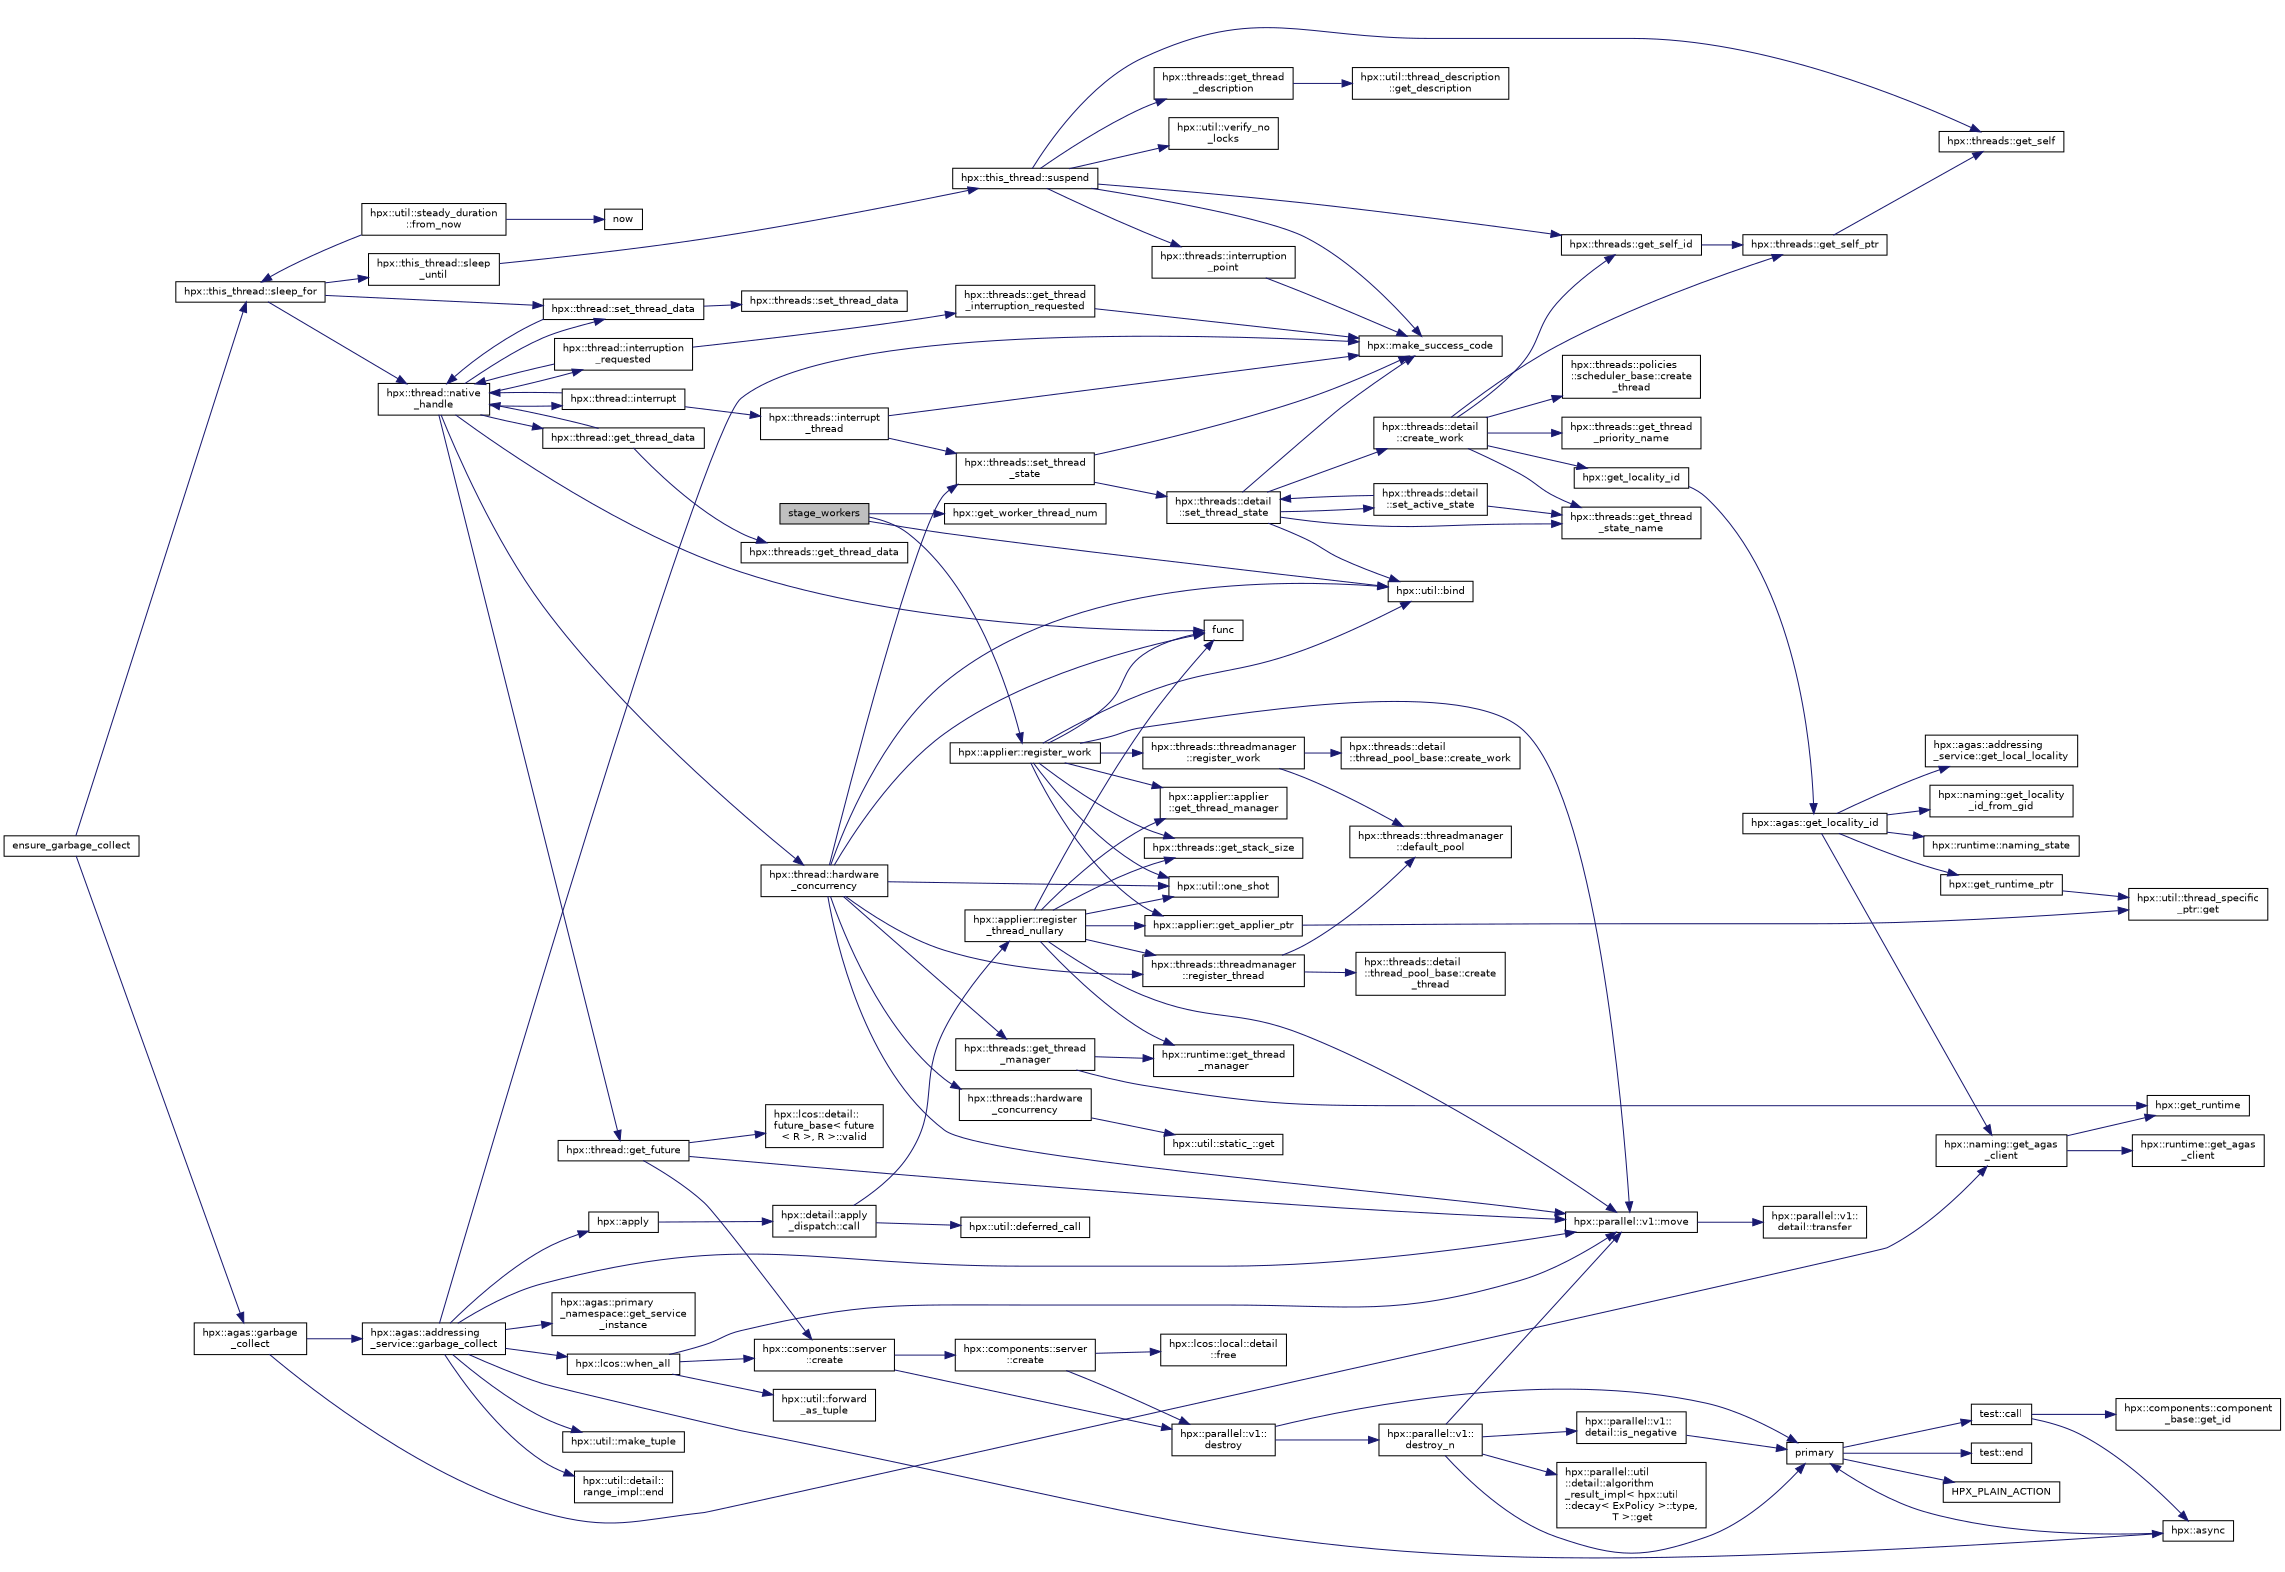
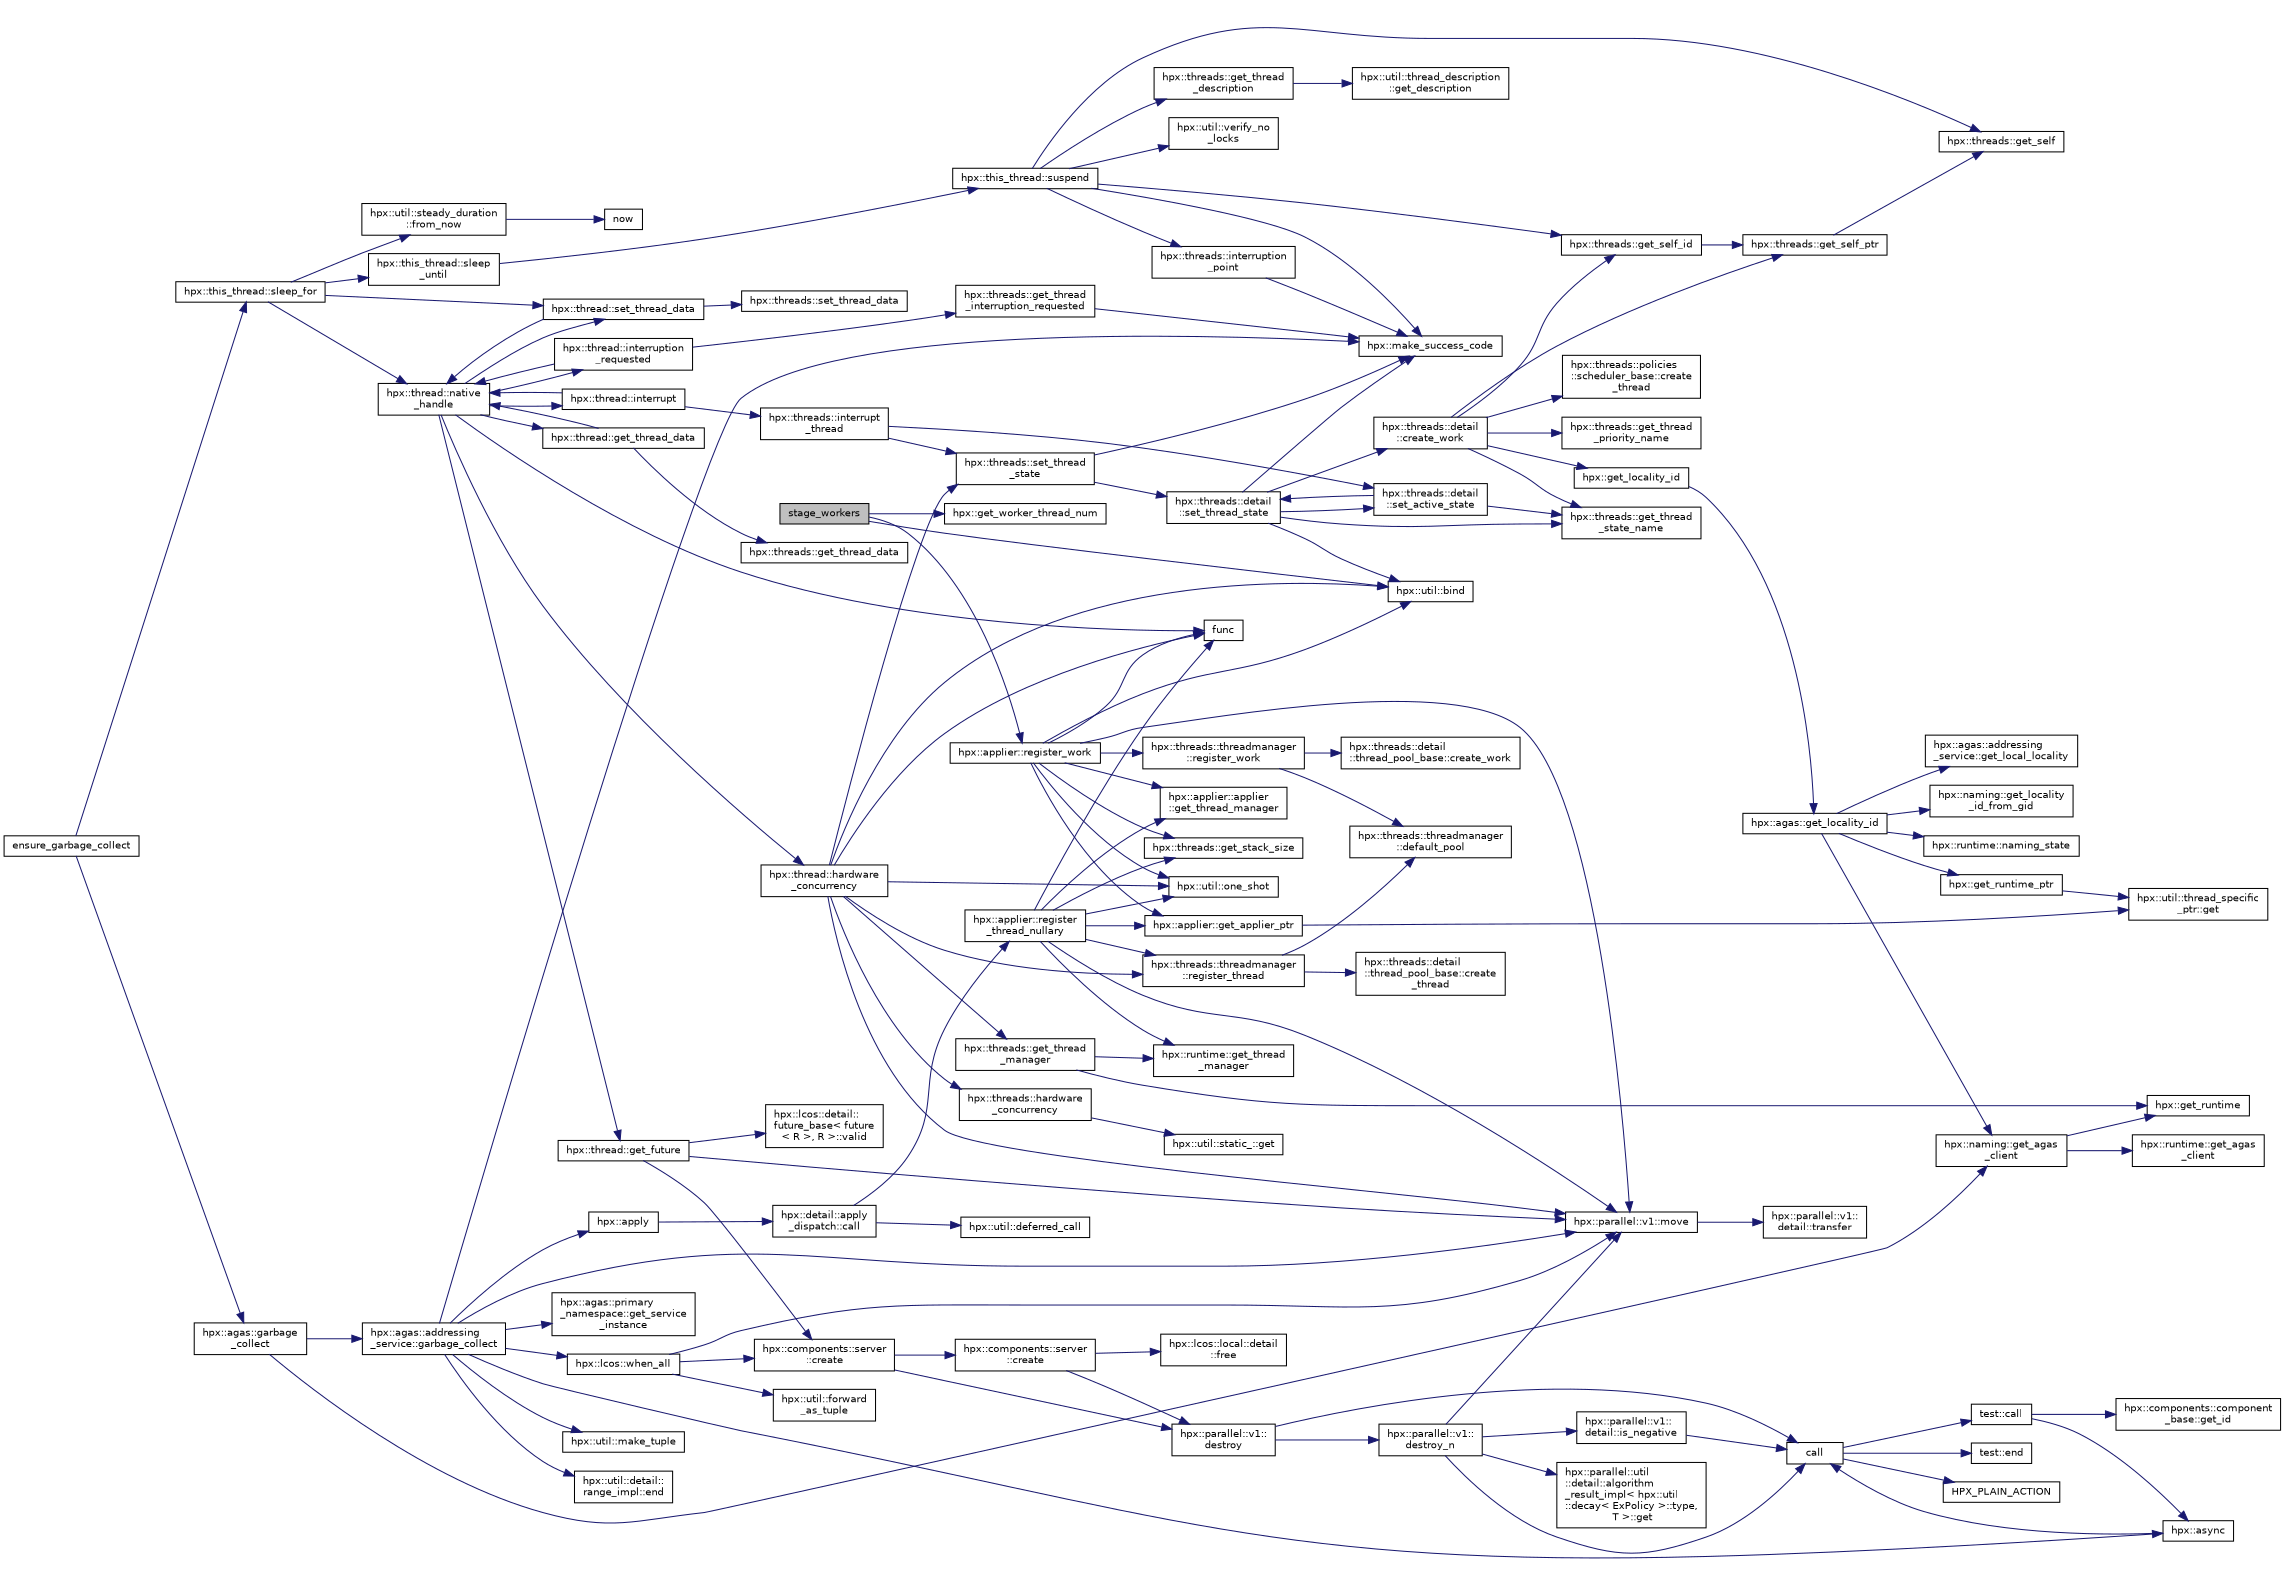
(315, 254) -> (345, 260)
(1118, 386) -> (1104, 443)
(1815, 1453) -> (1815, 1453)
